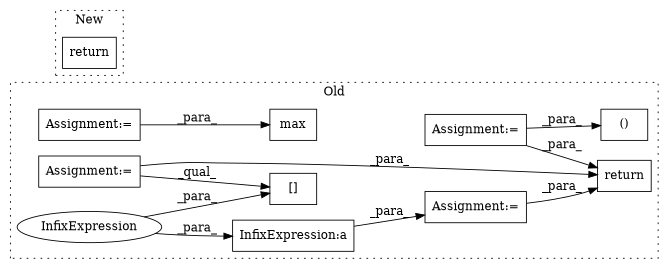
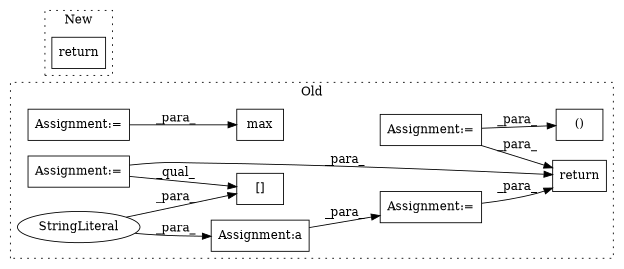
(89, 227) -> (79, 227)
(293, 236) -> (260, 236)
